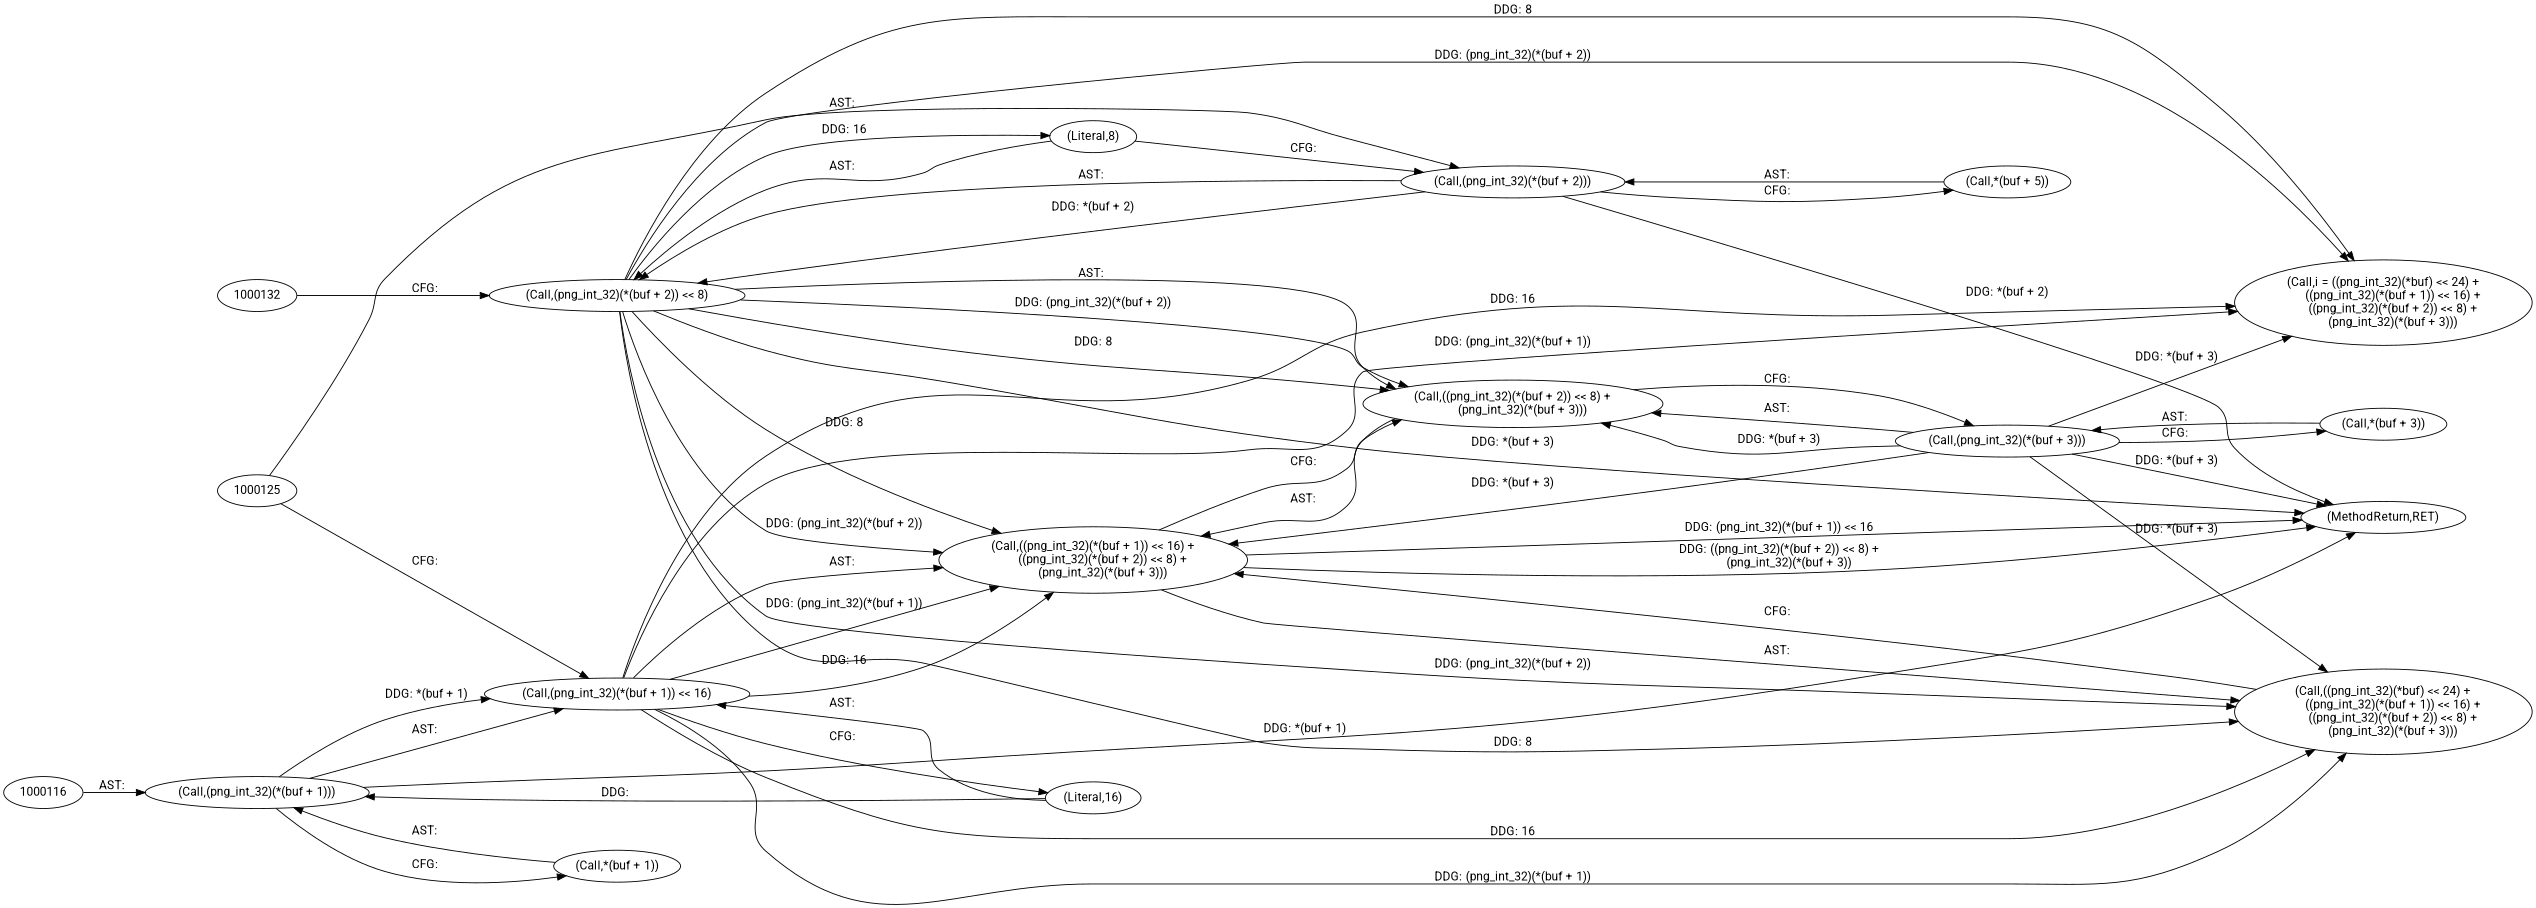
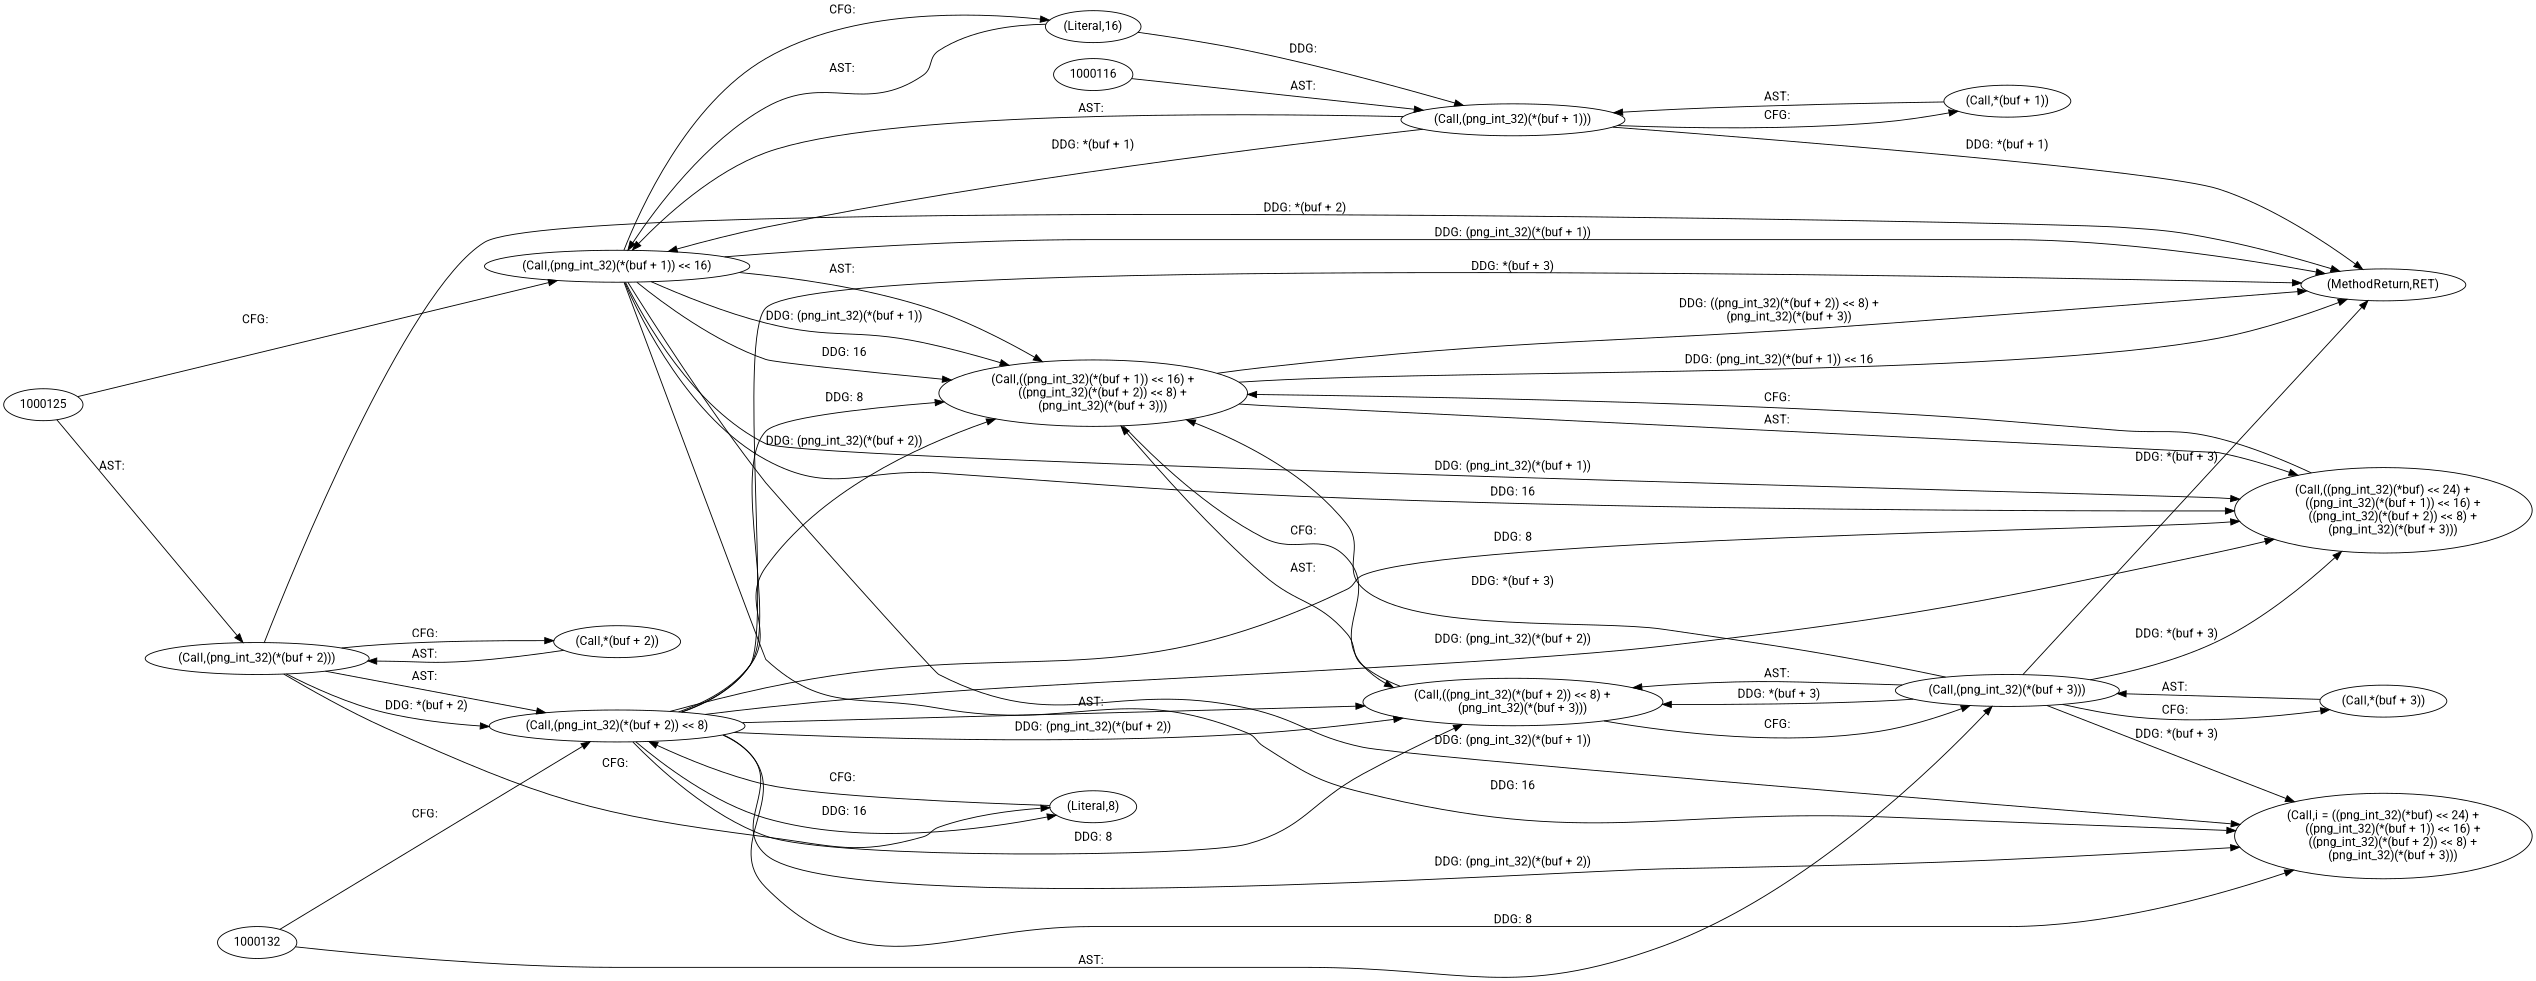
(1275, 156) -> (651, 820)
(844, 166) -> (844, 778)
(2007, 182) -> (617, 642)
none -> (1521, 240)
none -> (1182, 967)
